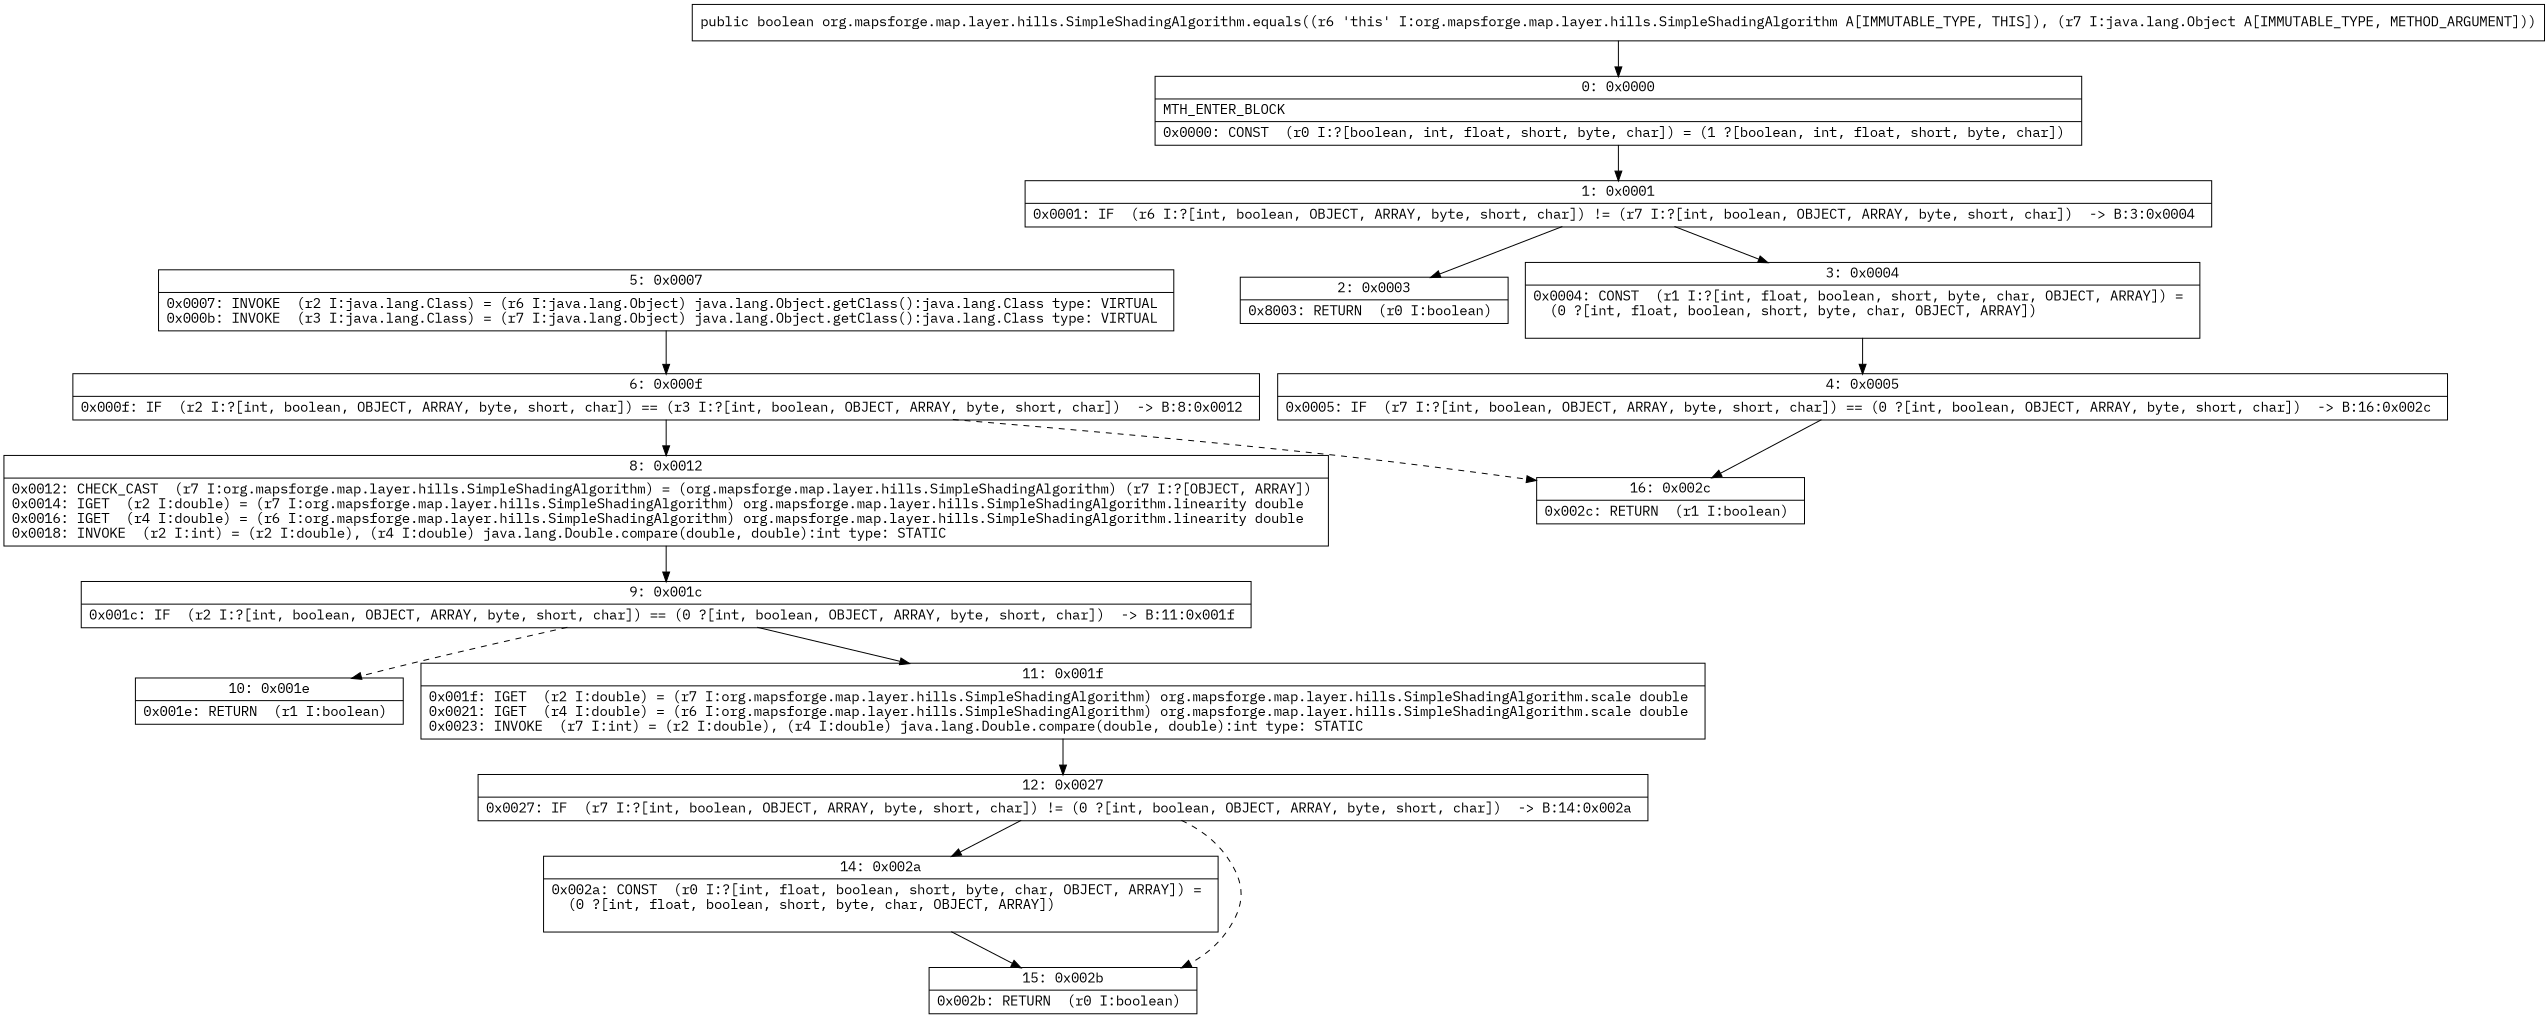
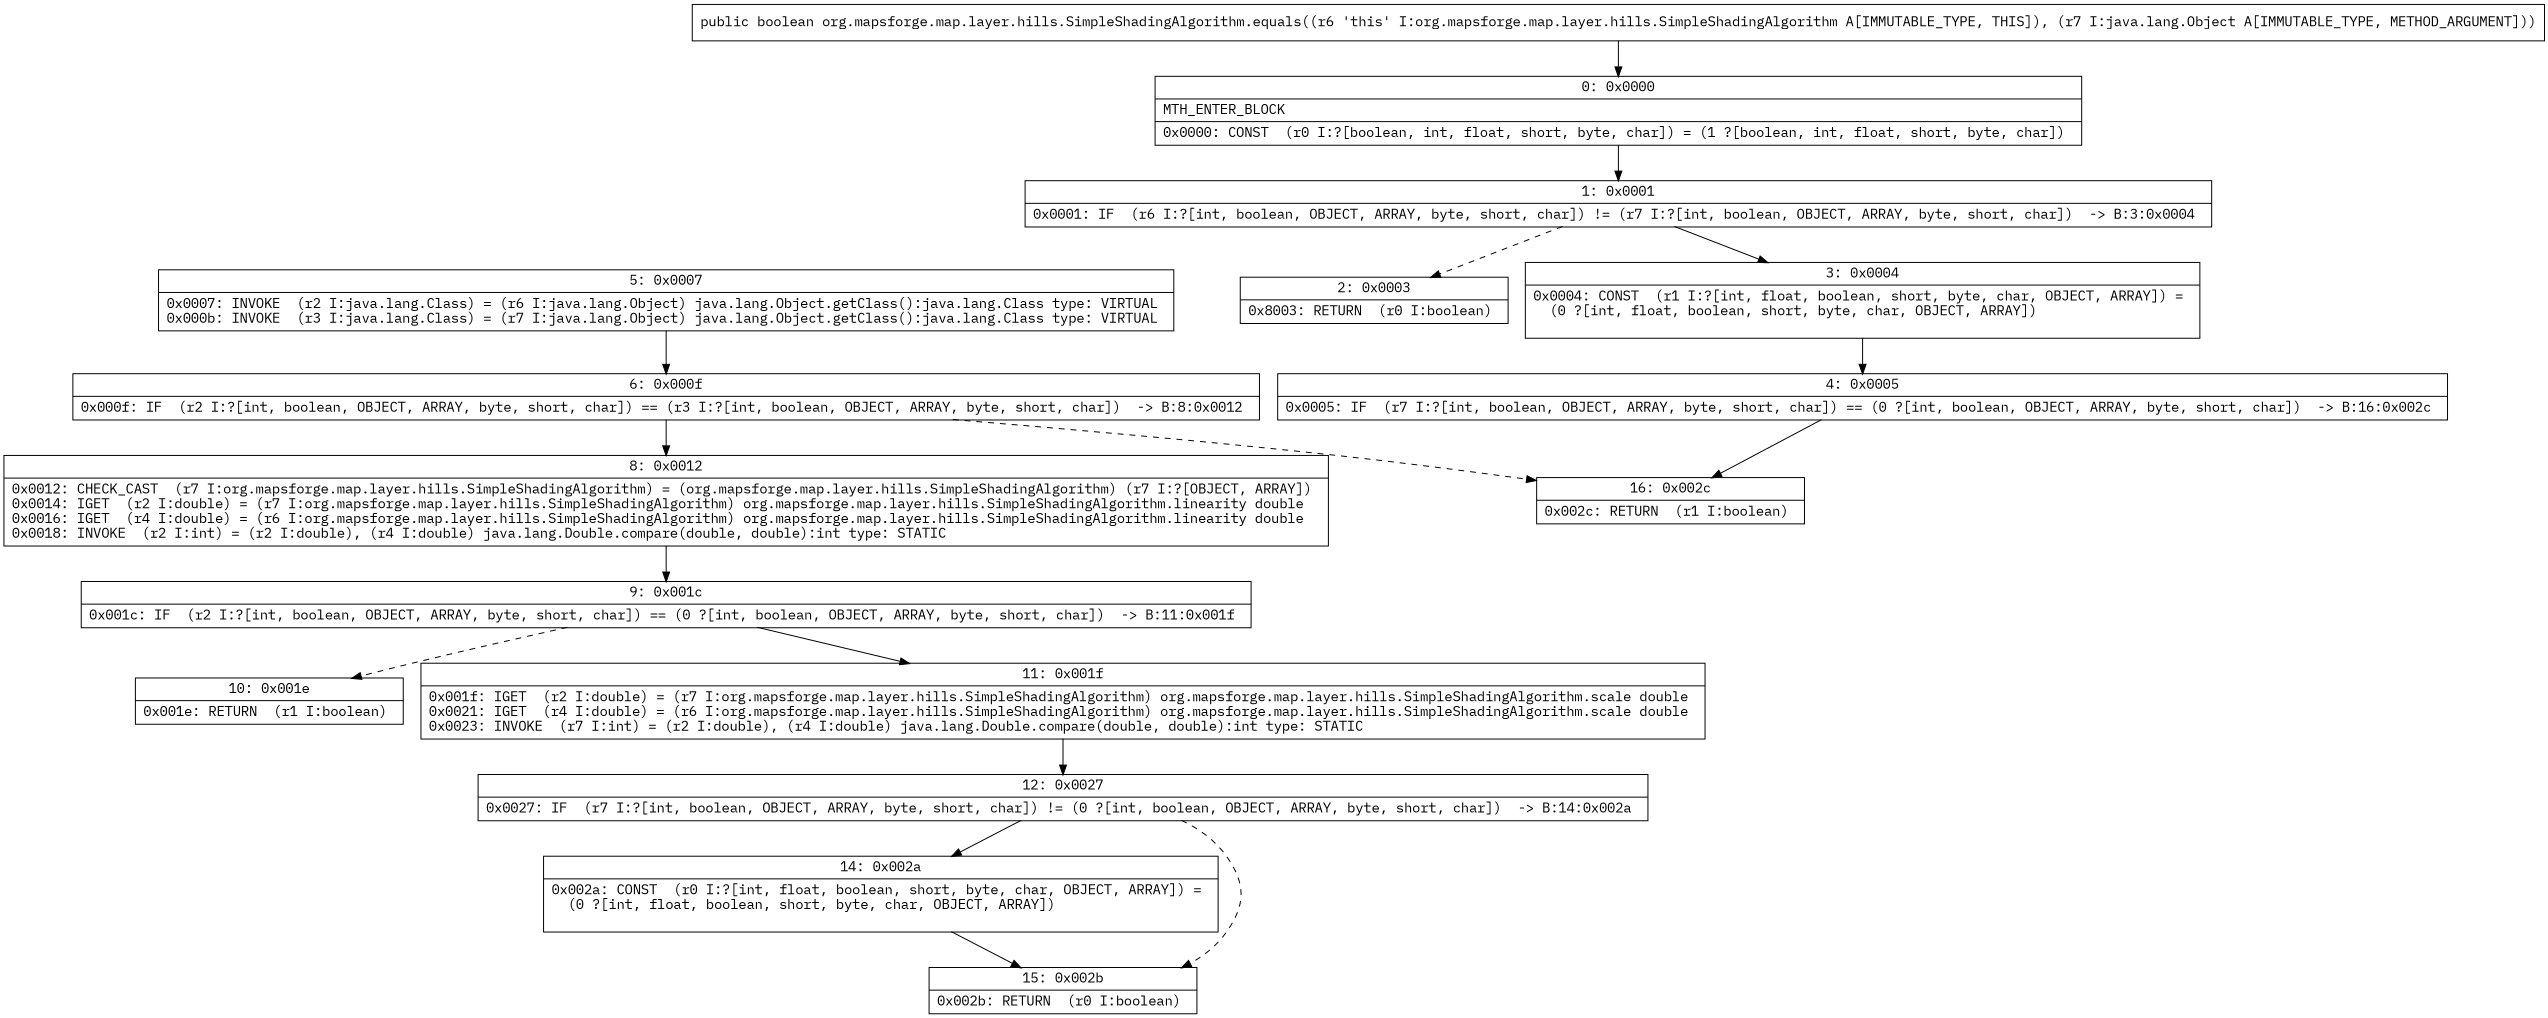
(1501, 250) -> (1501, 250)
